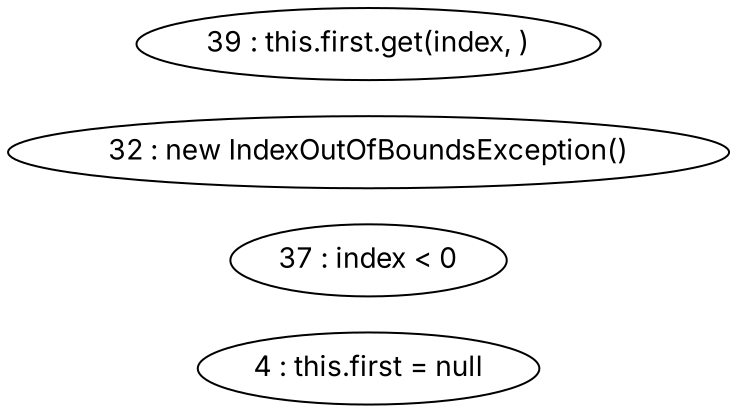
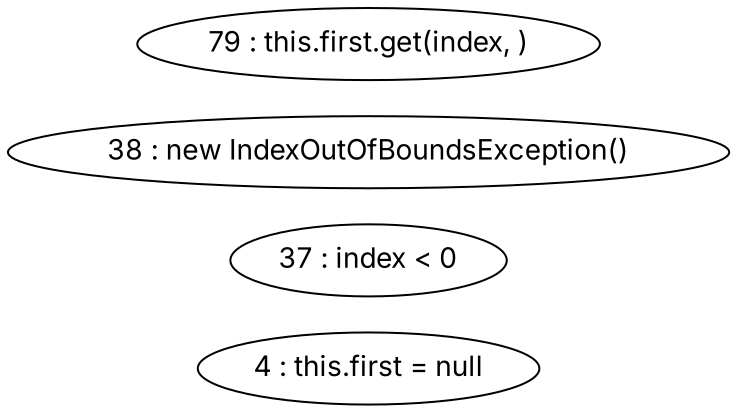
(369, 44) -> (369, 44)
(369, 152) -> (369, 152)
